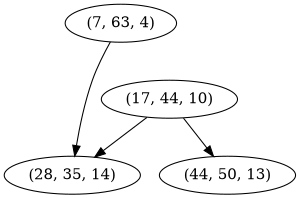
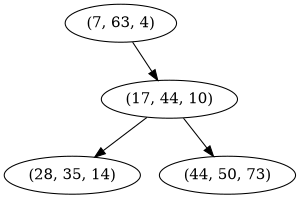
(89, 92) -> (142, 57)
(227, 175) -> (227, 175)
